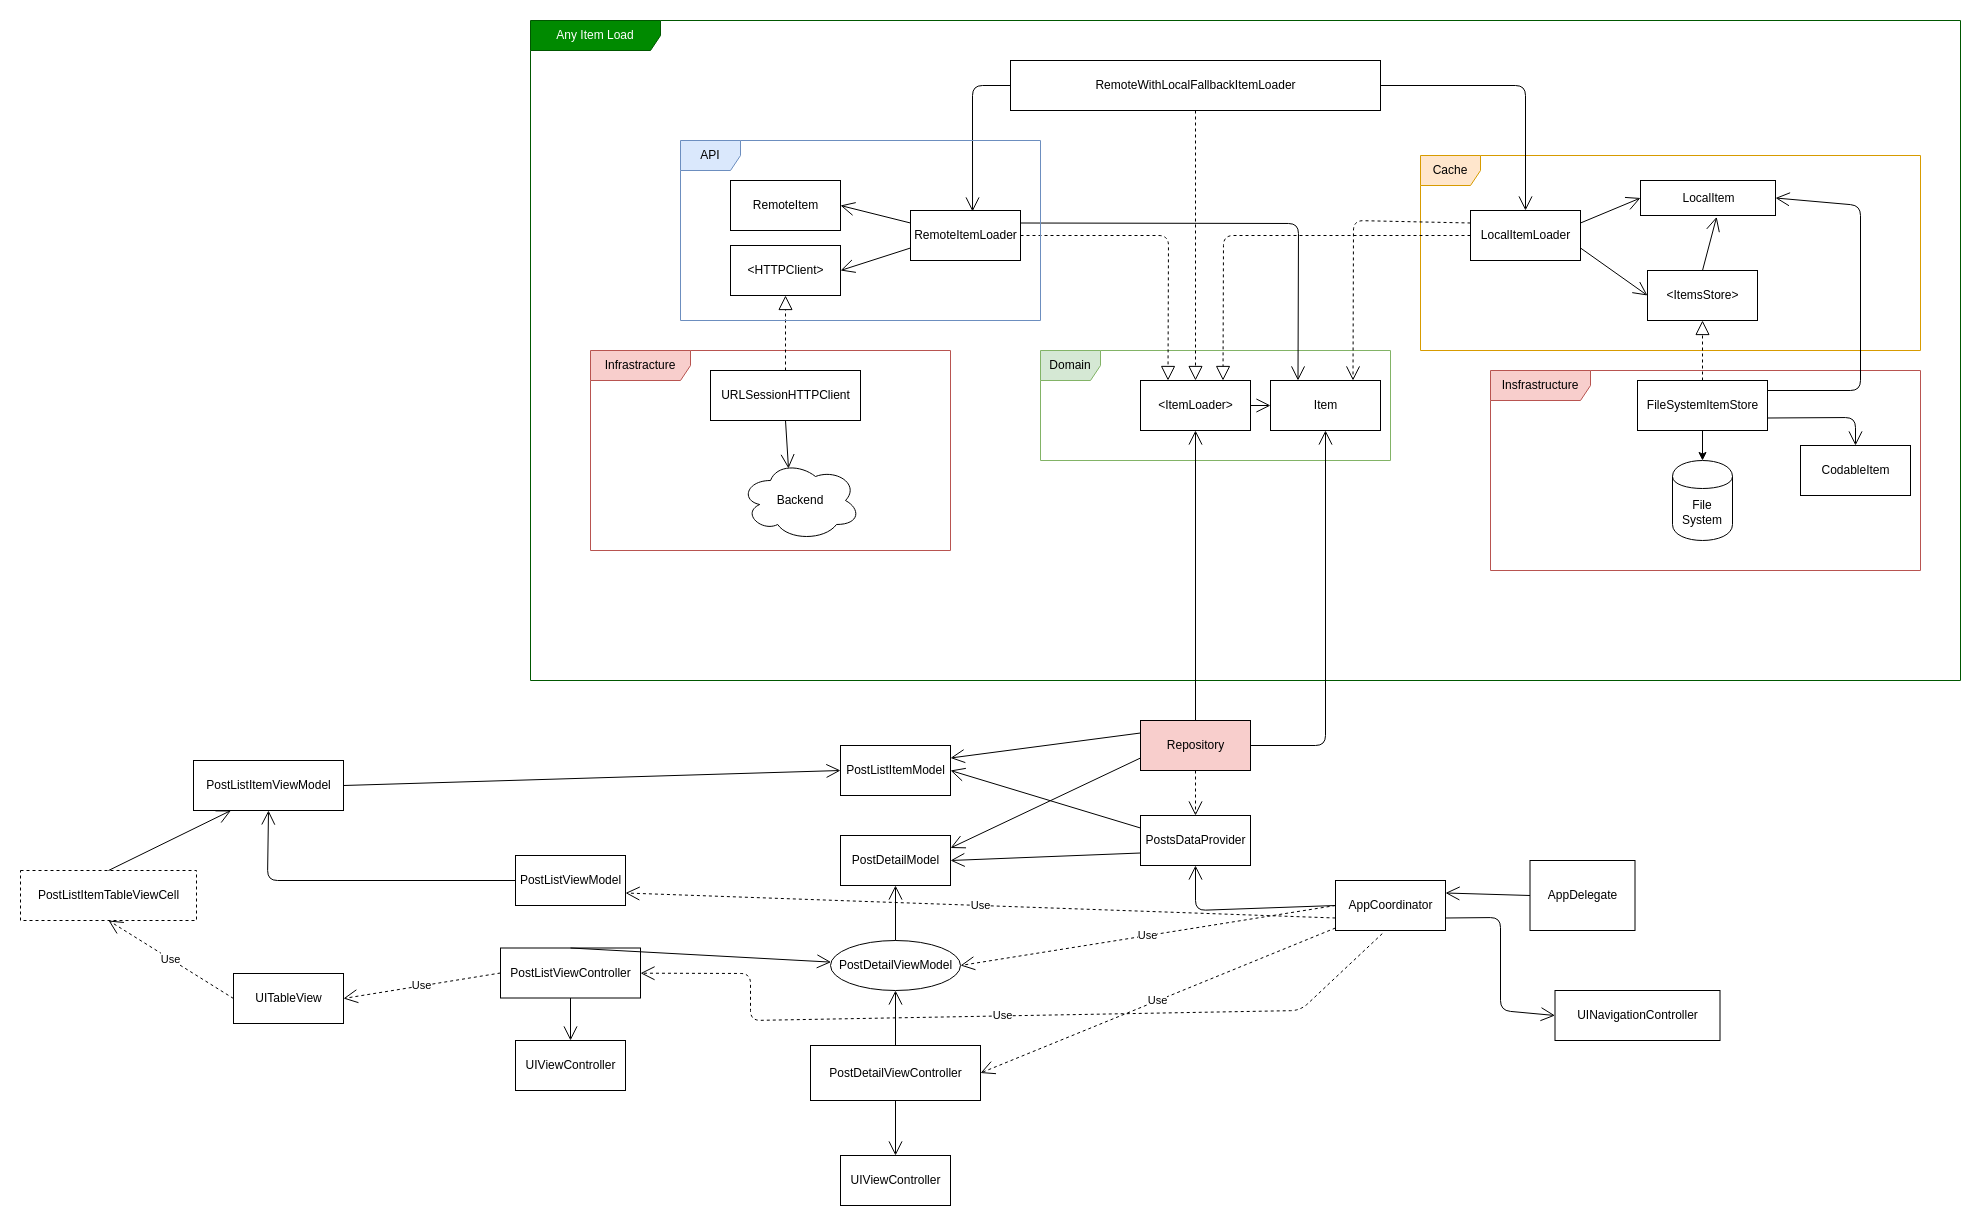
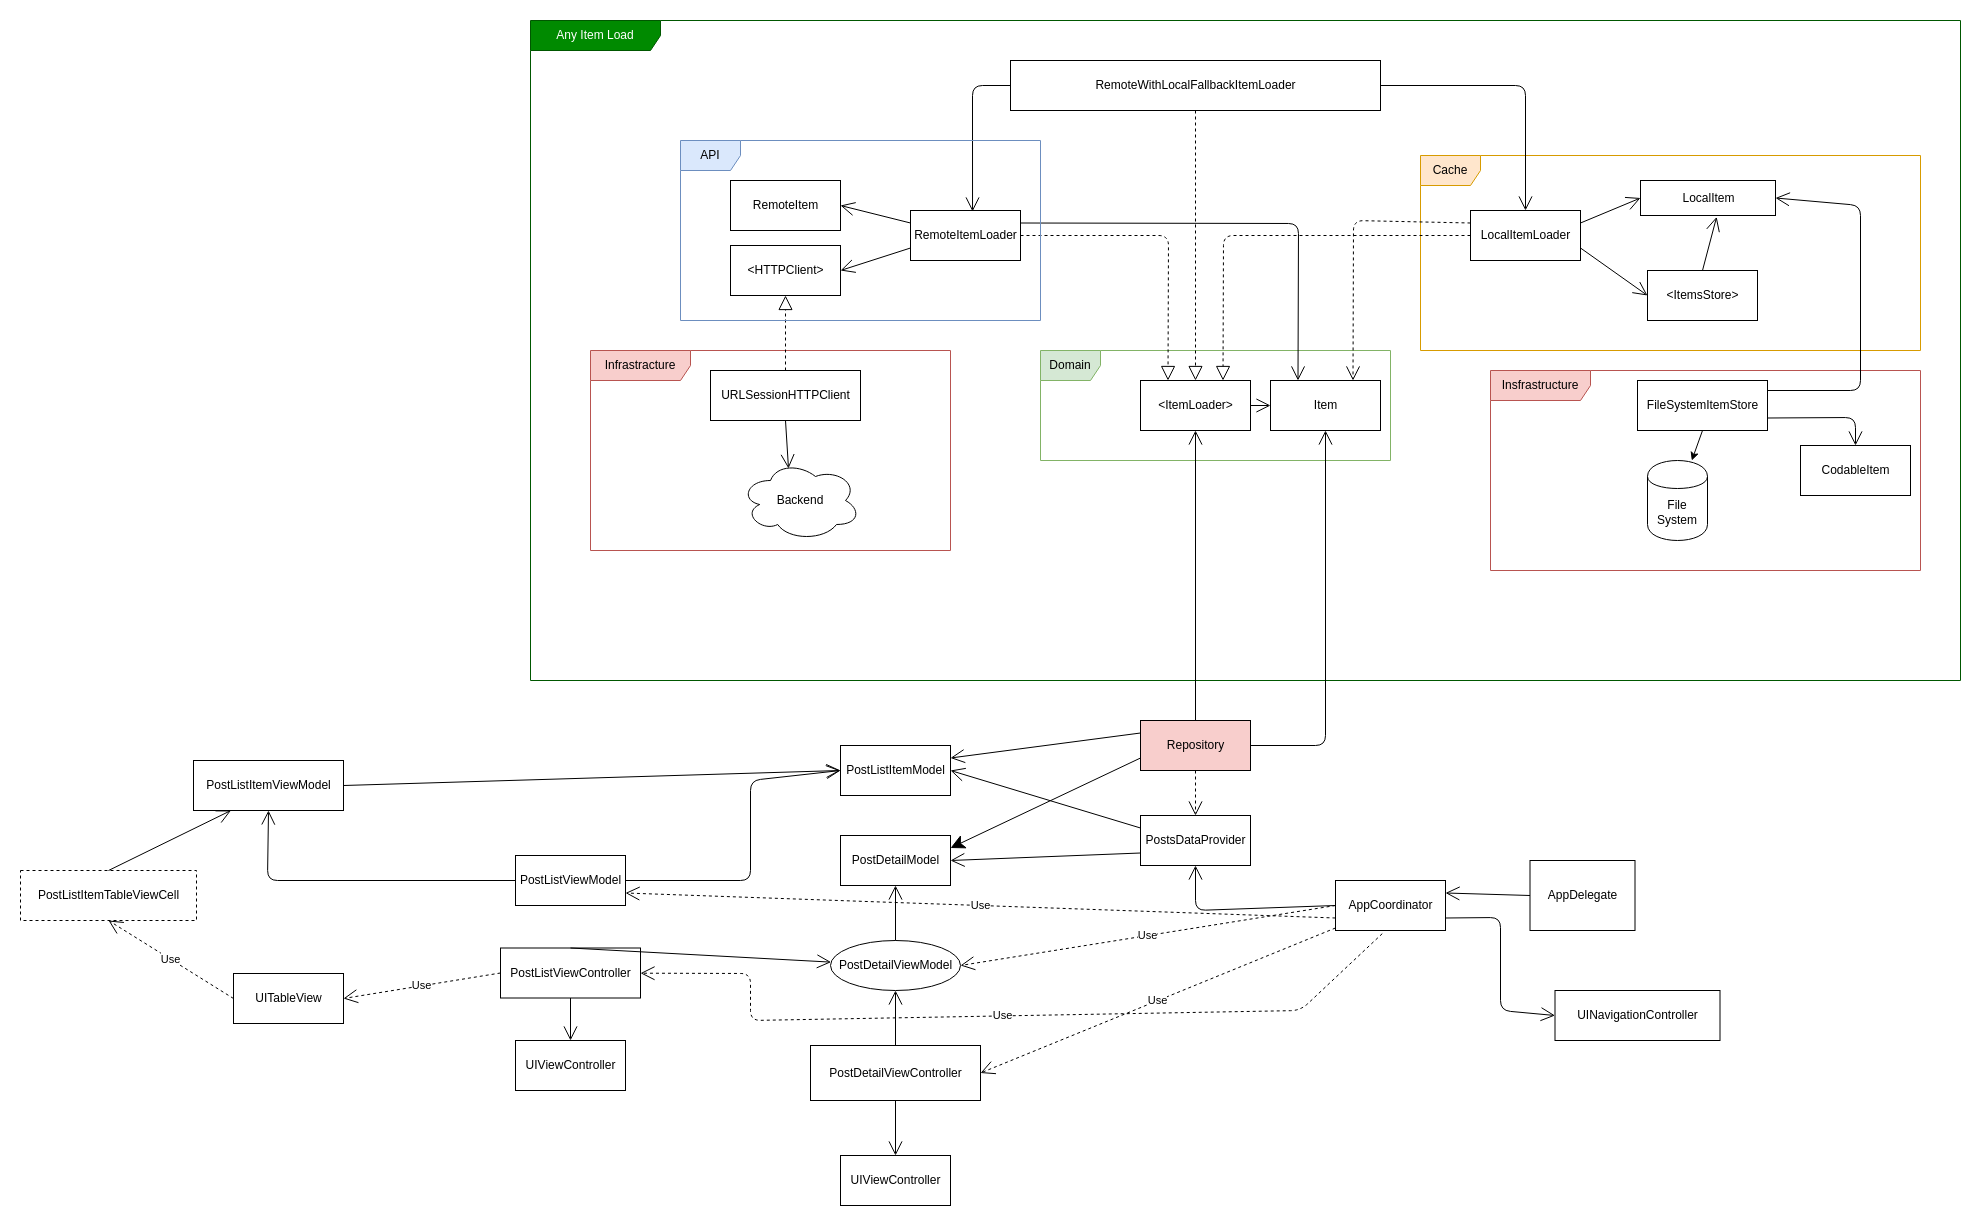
(1703, 358) -> none
(1703, 501) -> (1678, 501)
(958, 844) -> (962, 842)
none -> (751, 853)
